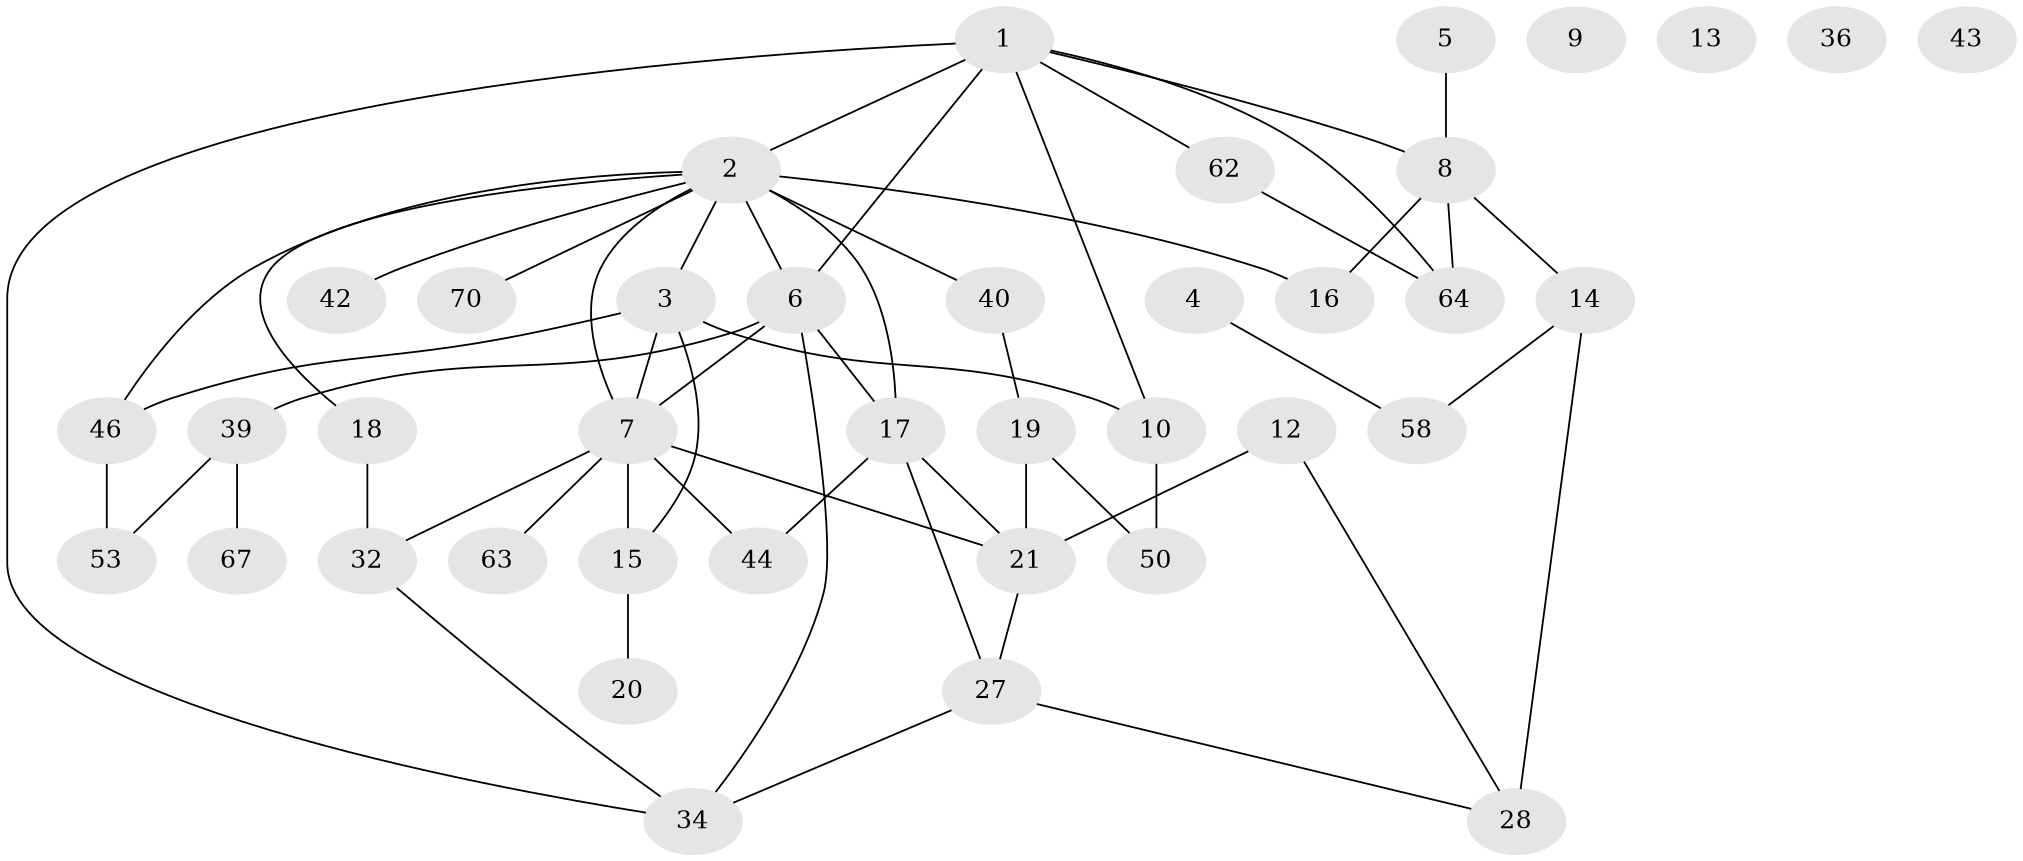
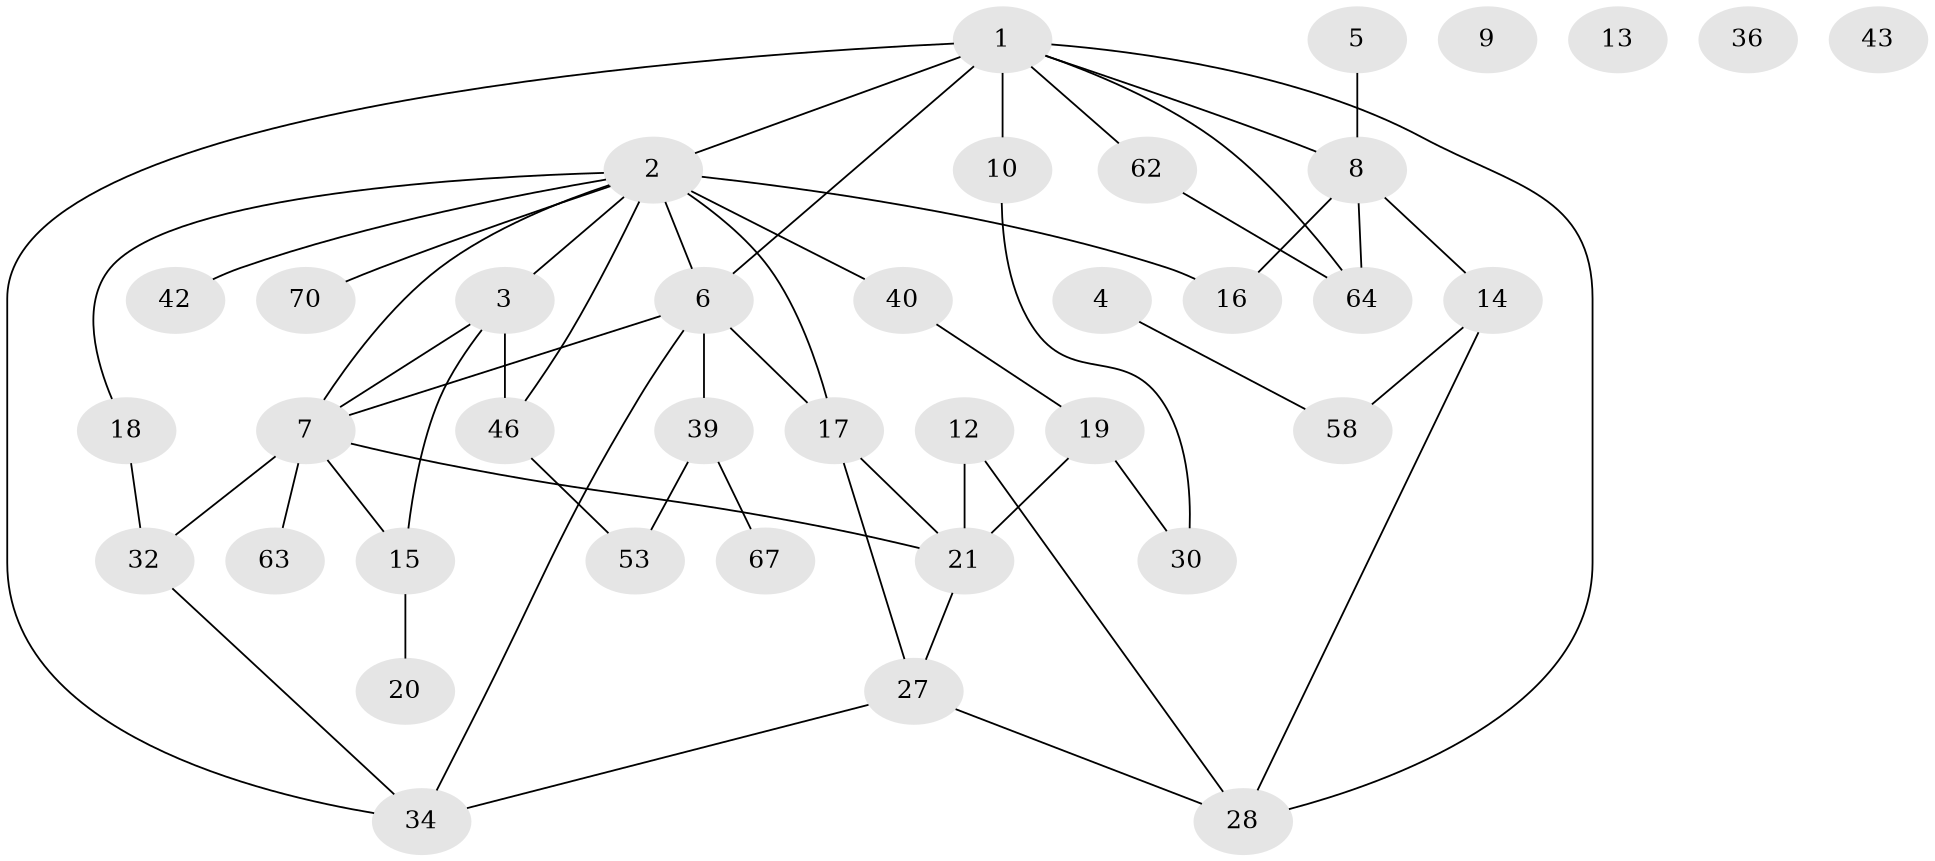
none -> (1593, 321)
(911, 366) -> none
(758, 561) -> none
(1156, 561) -> (1187, 561)
